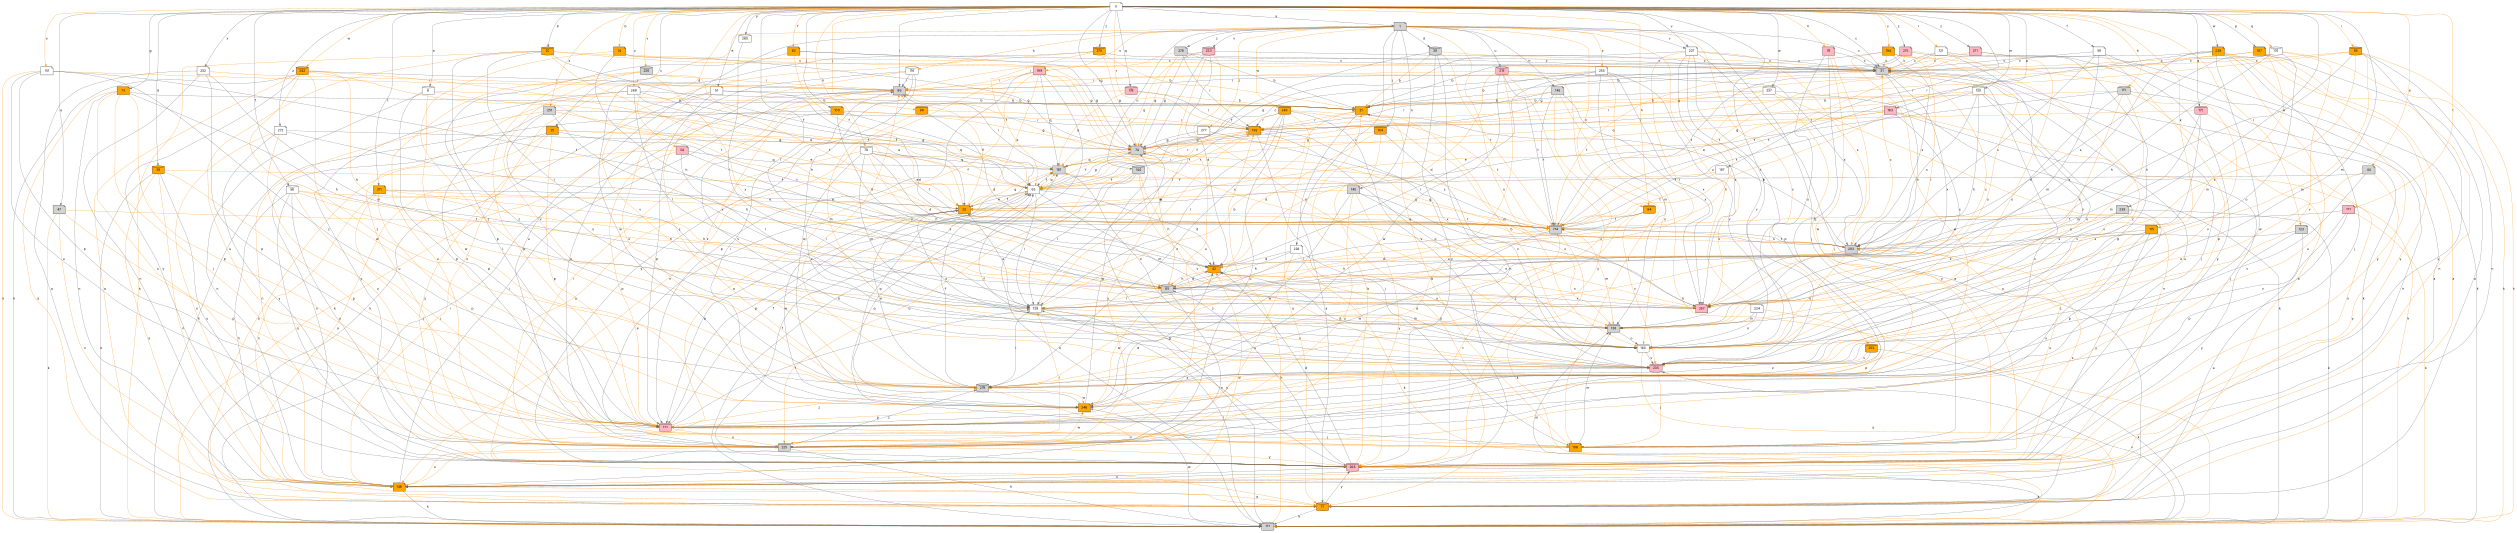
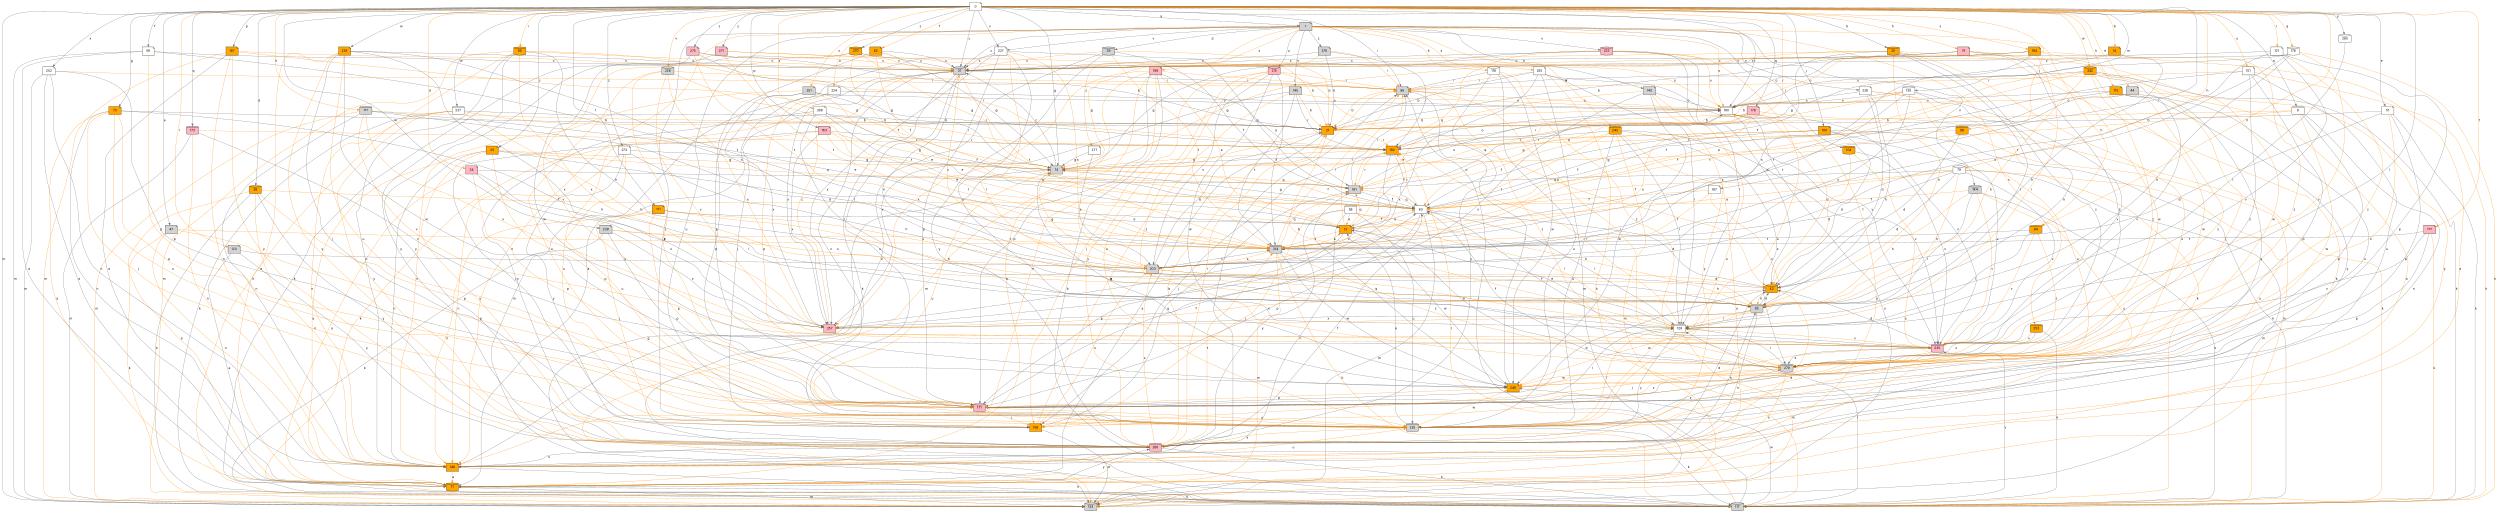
(365, 15) -> none
(1131, 91) -> (1753, 110)
none -> (1563, 100)
